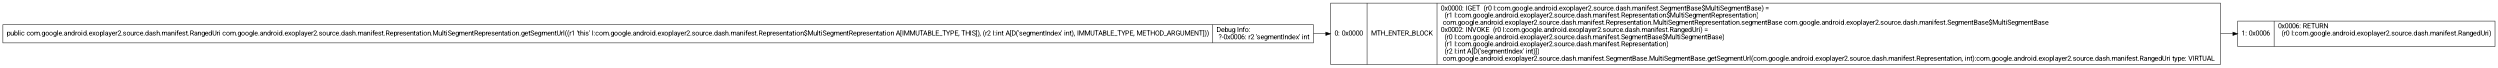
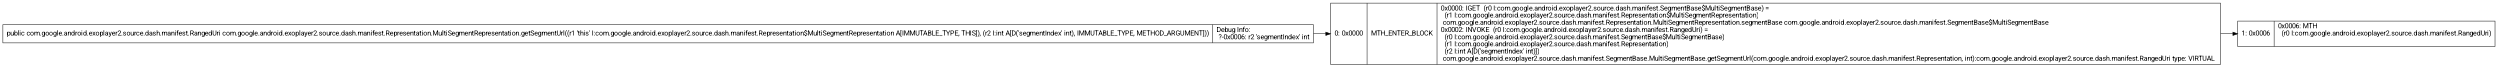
(2305, 26) -> (2300, 26)
